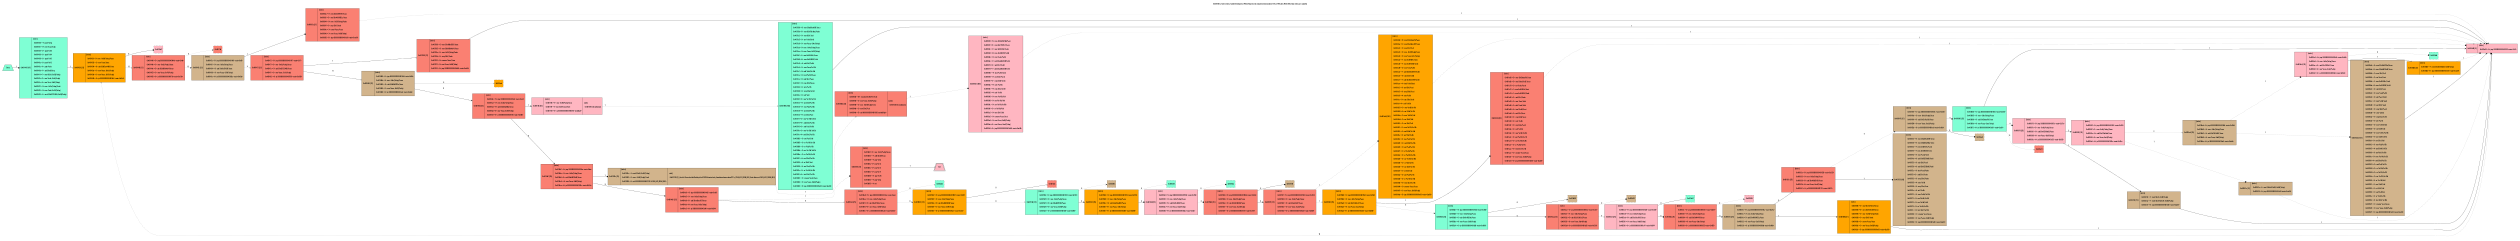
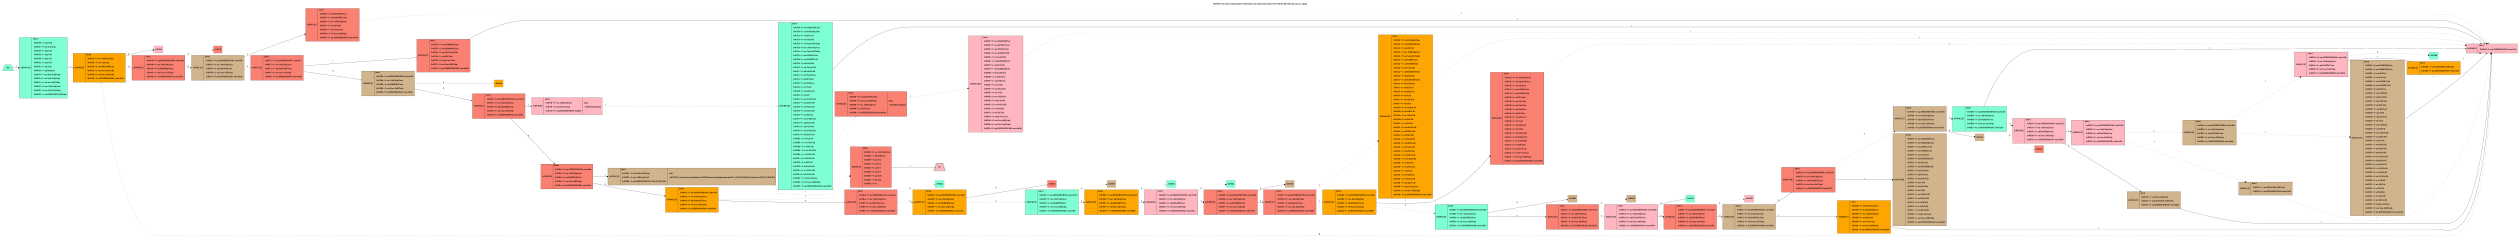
(692, 200) -> (692, 200)
